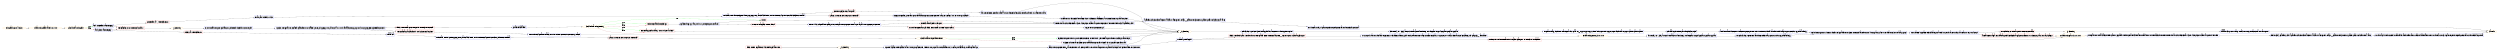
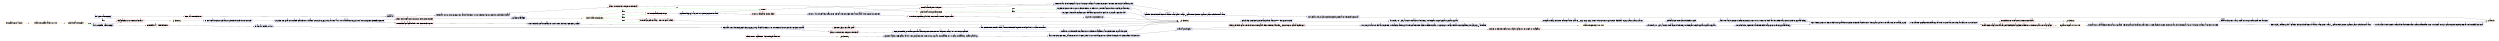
(89, 29) -> (101, 22)
